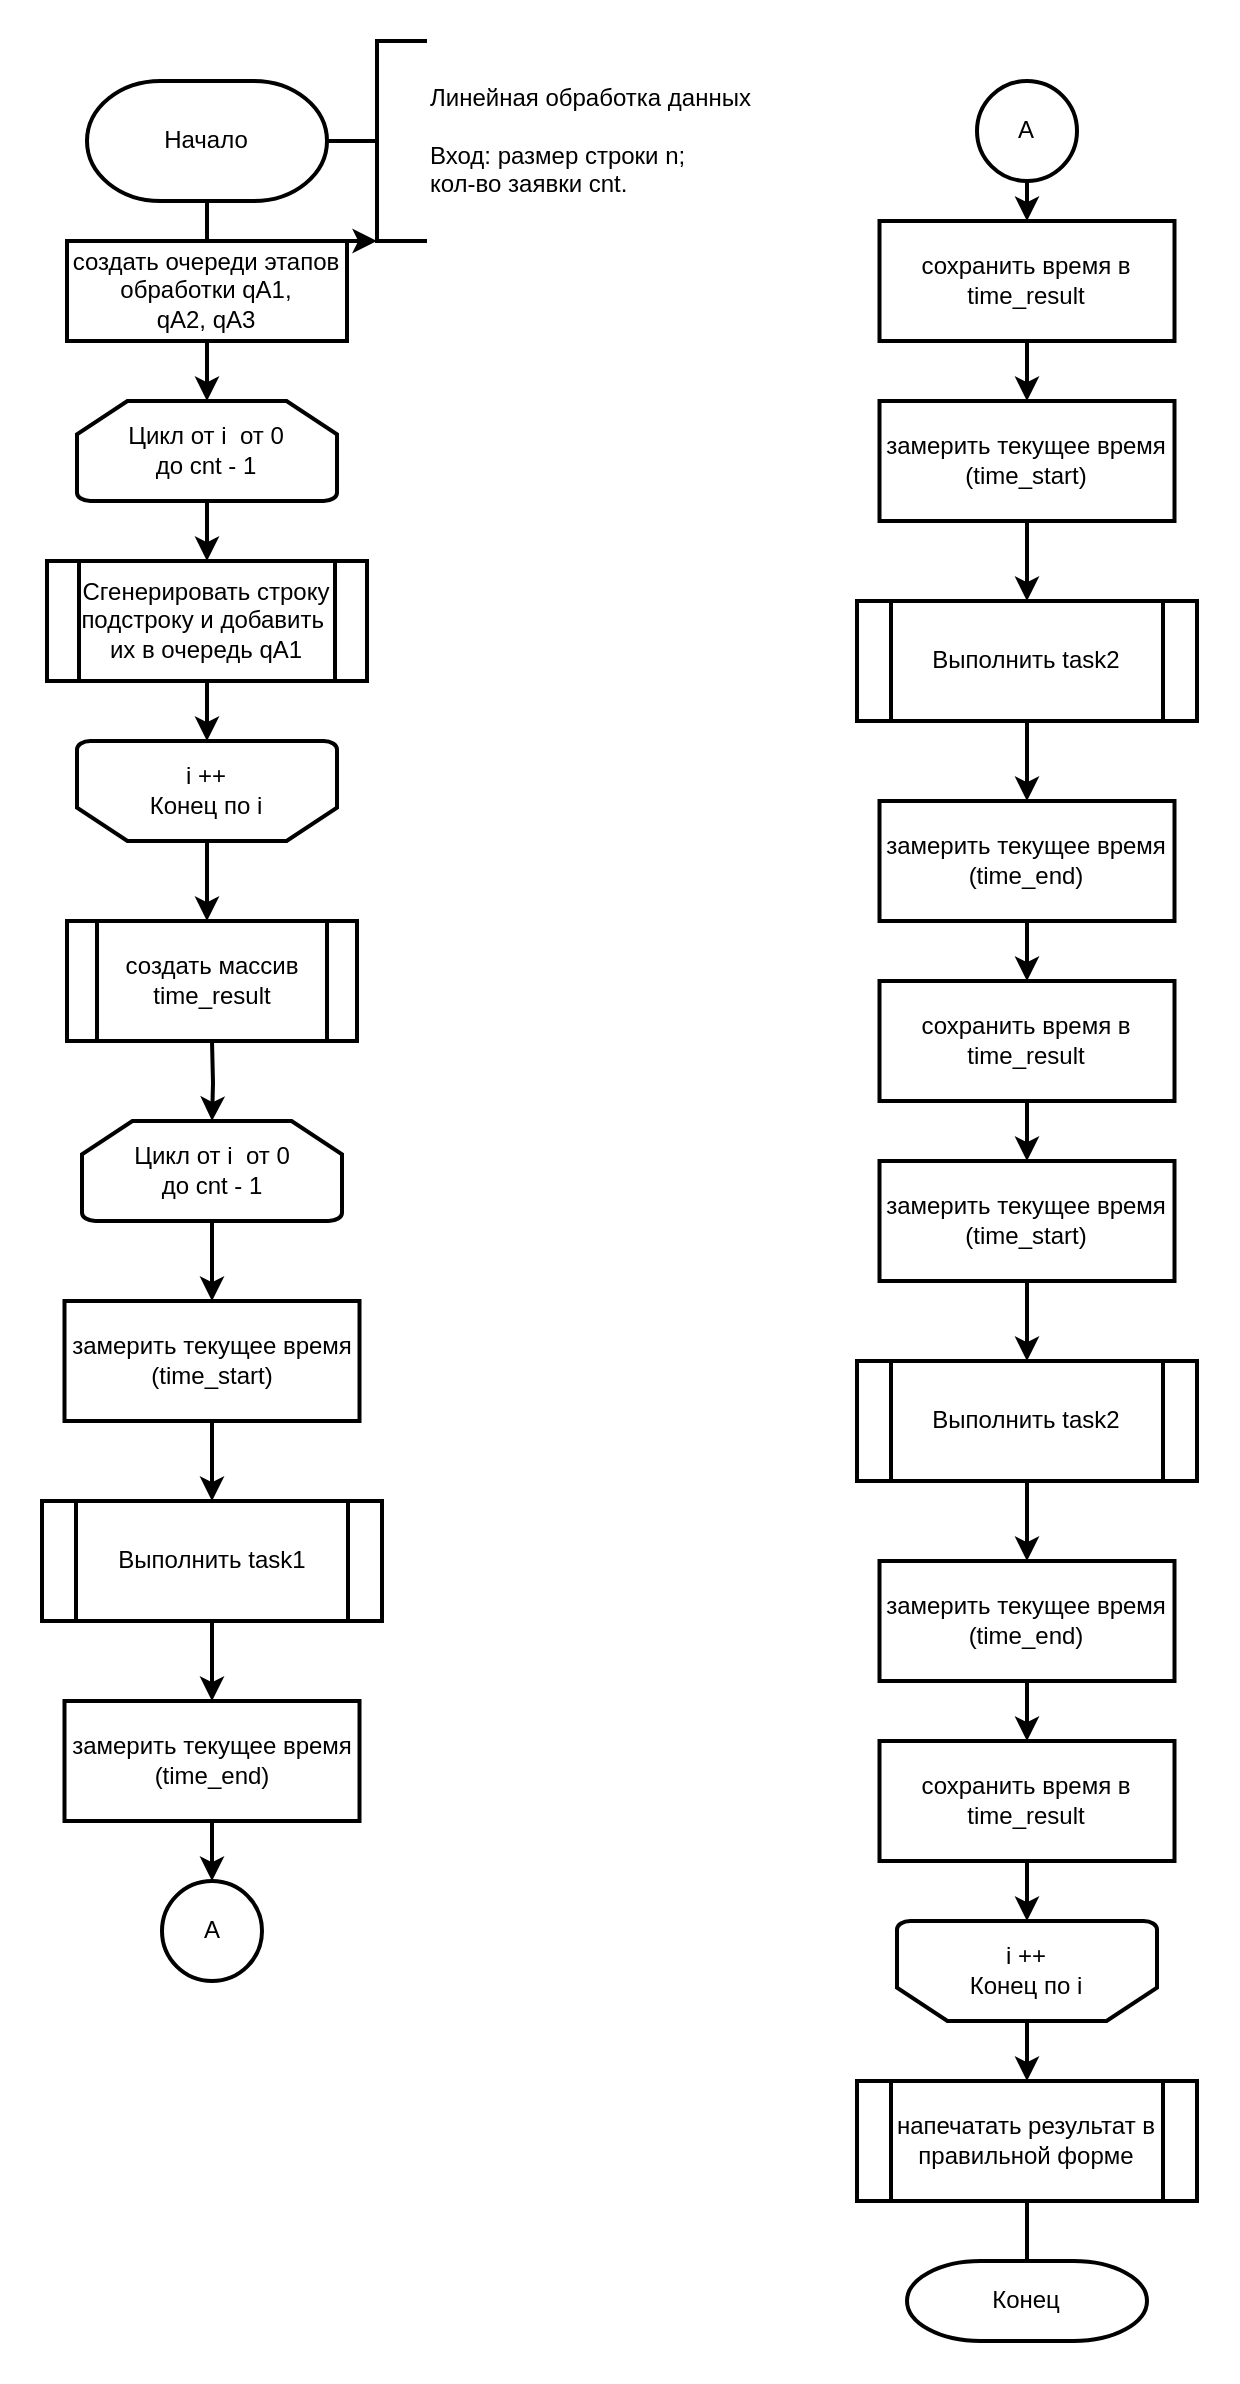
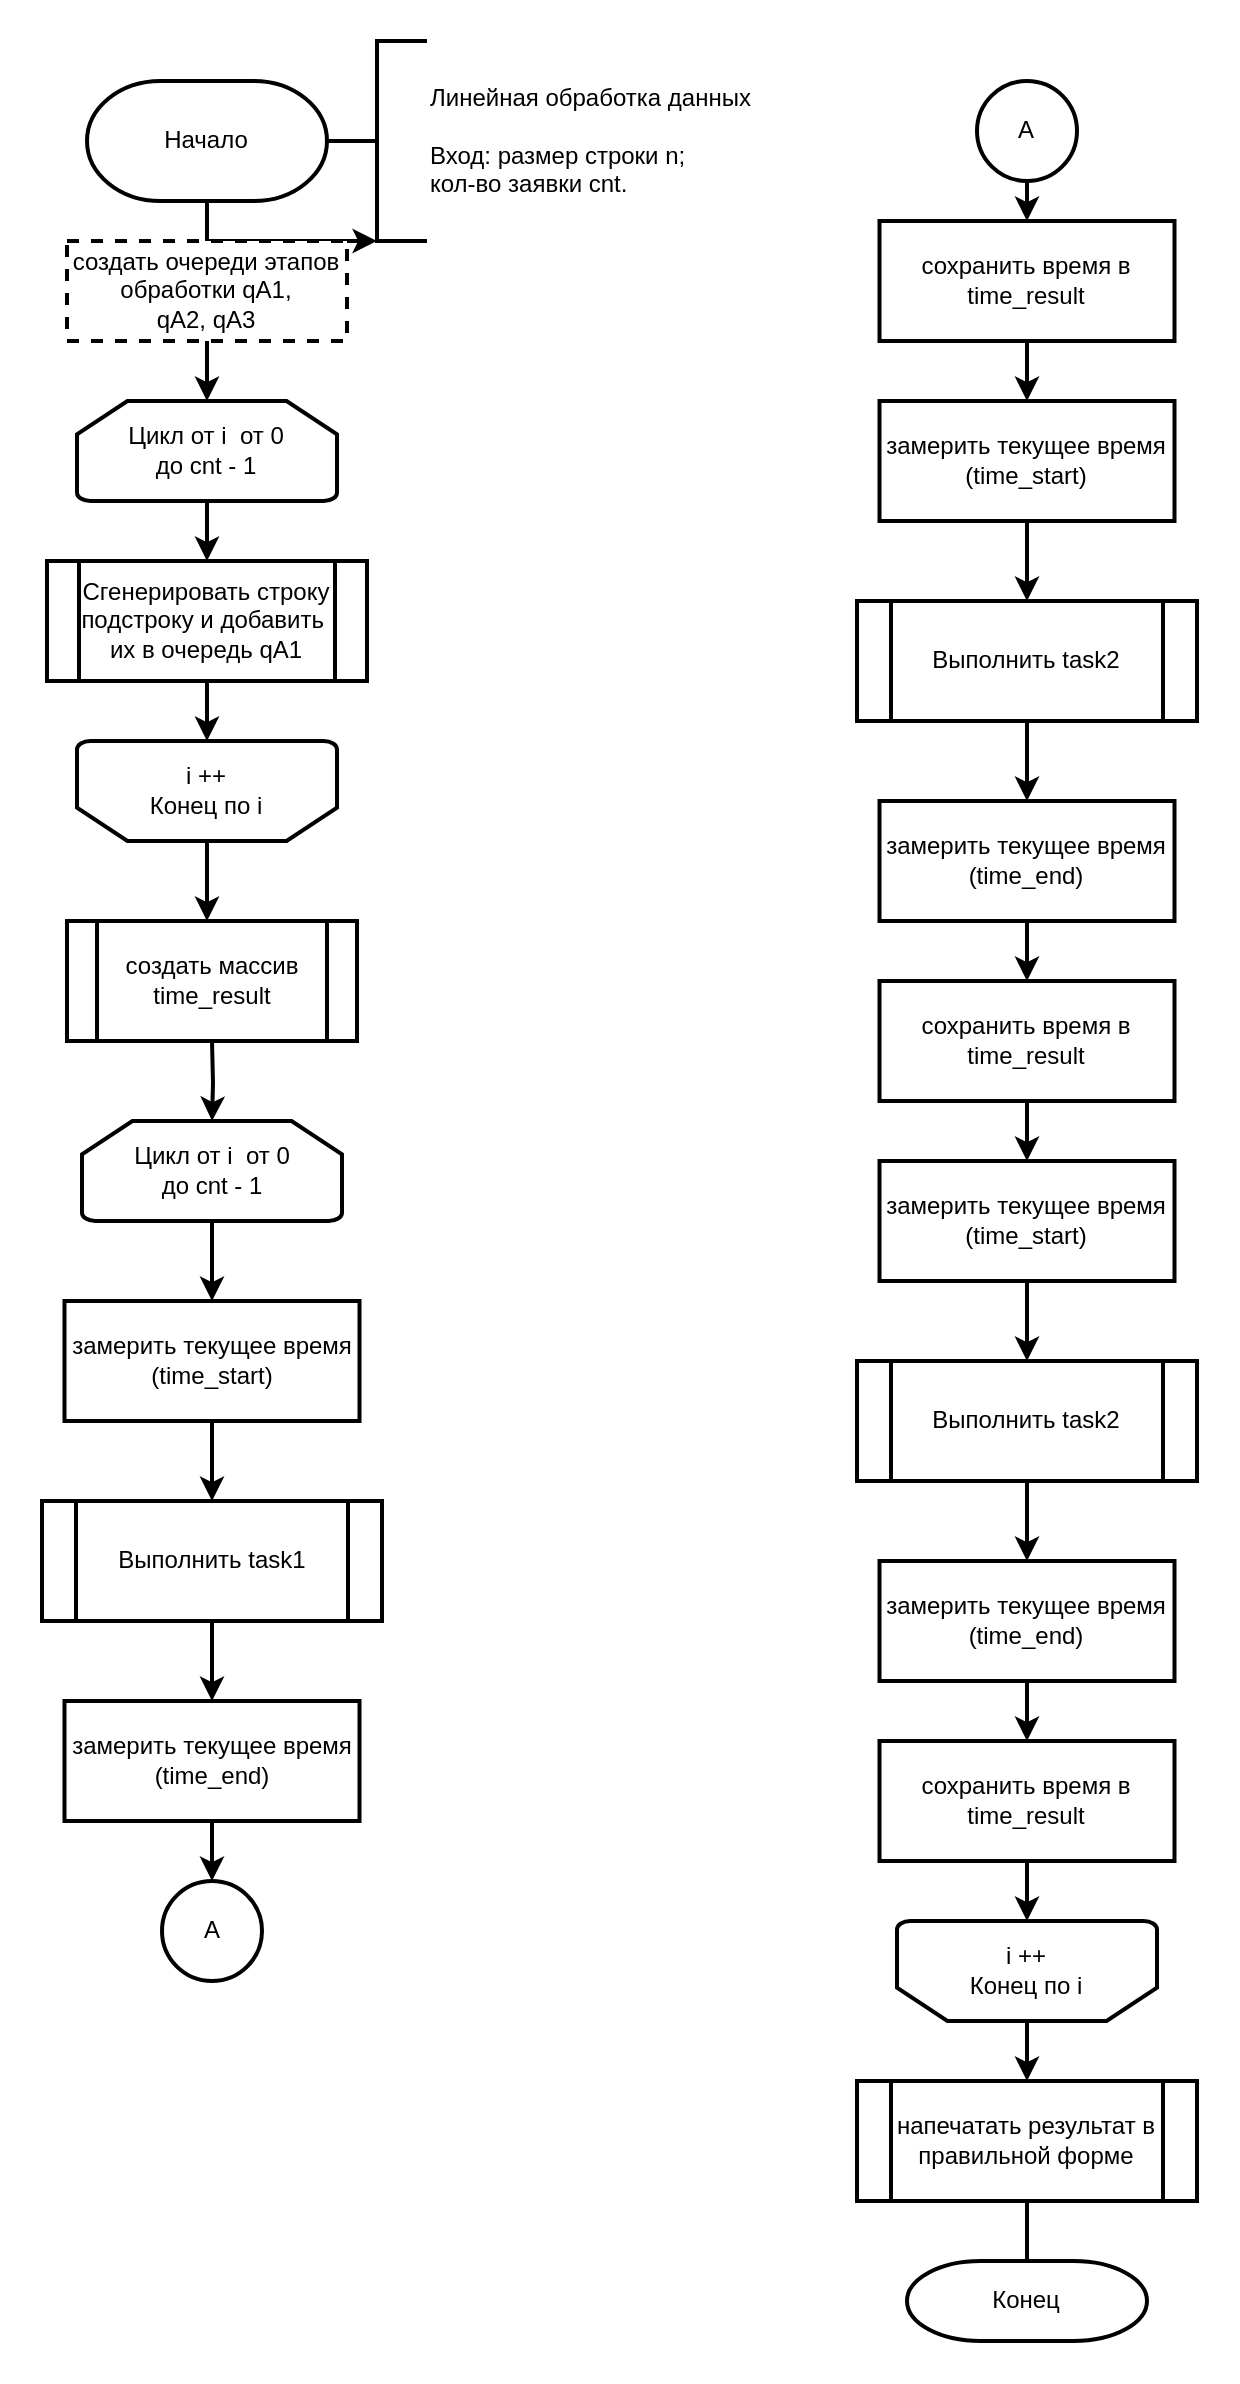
(207, 291) -> (207, 291)
